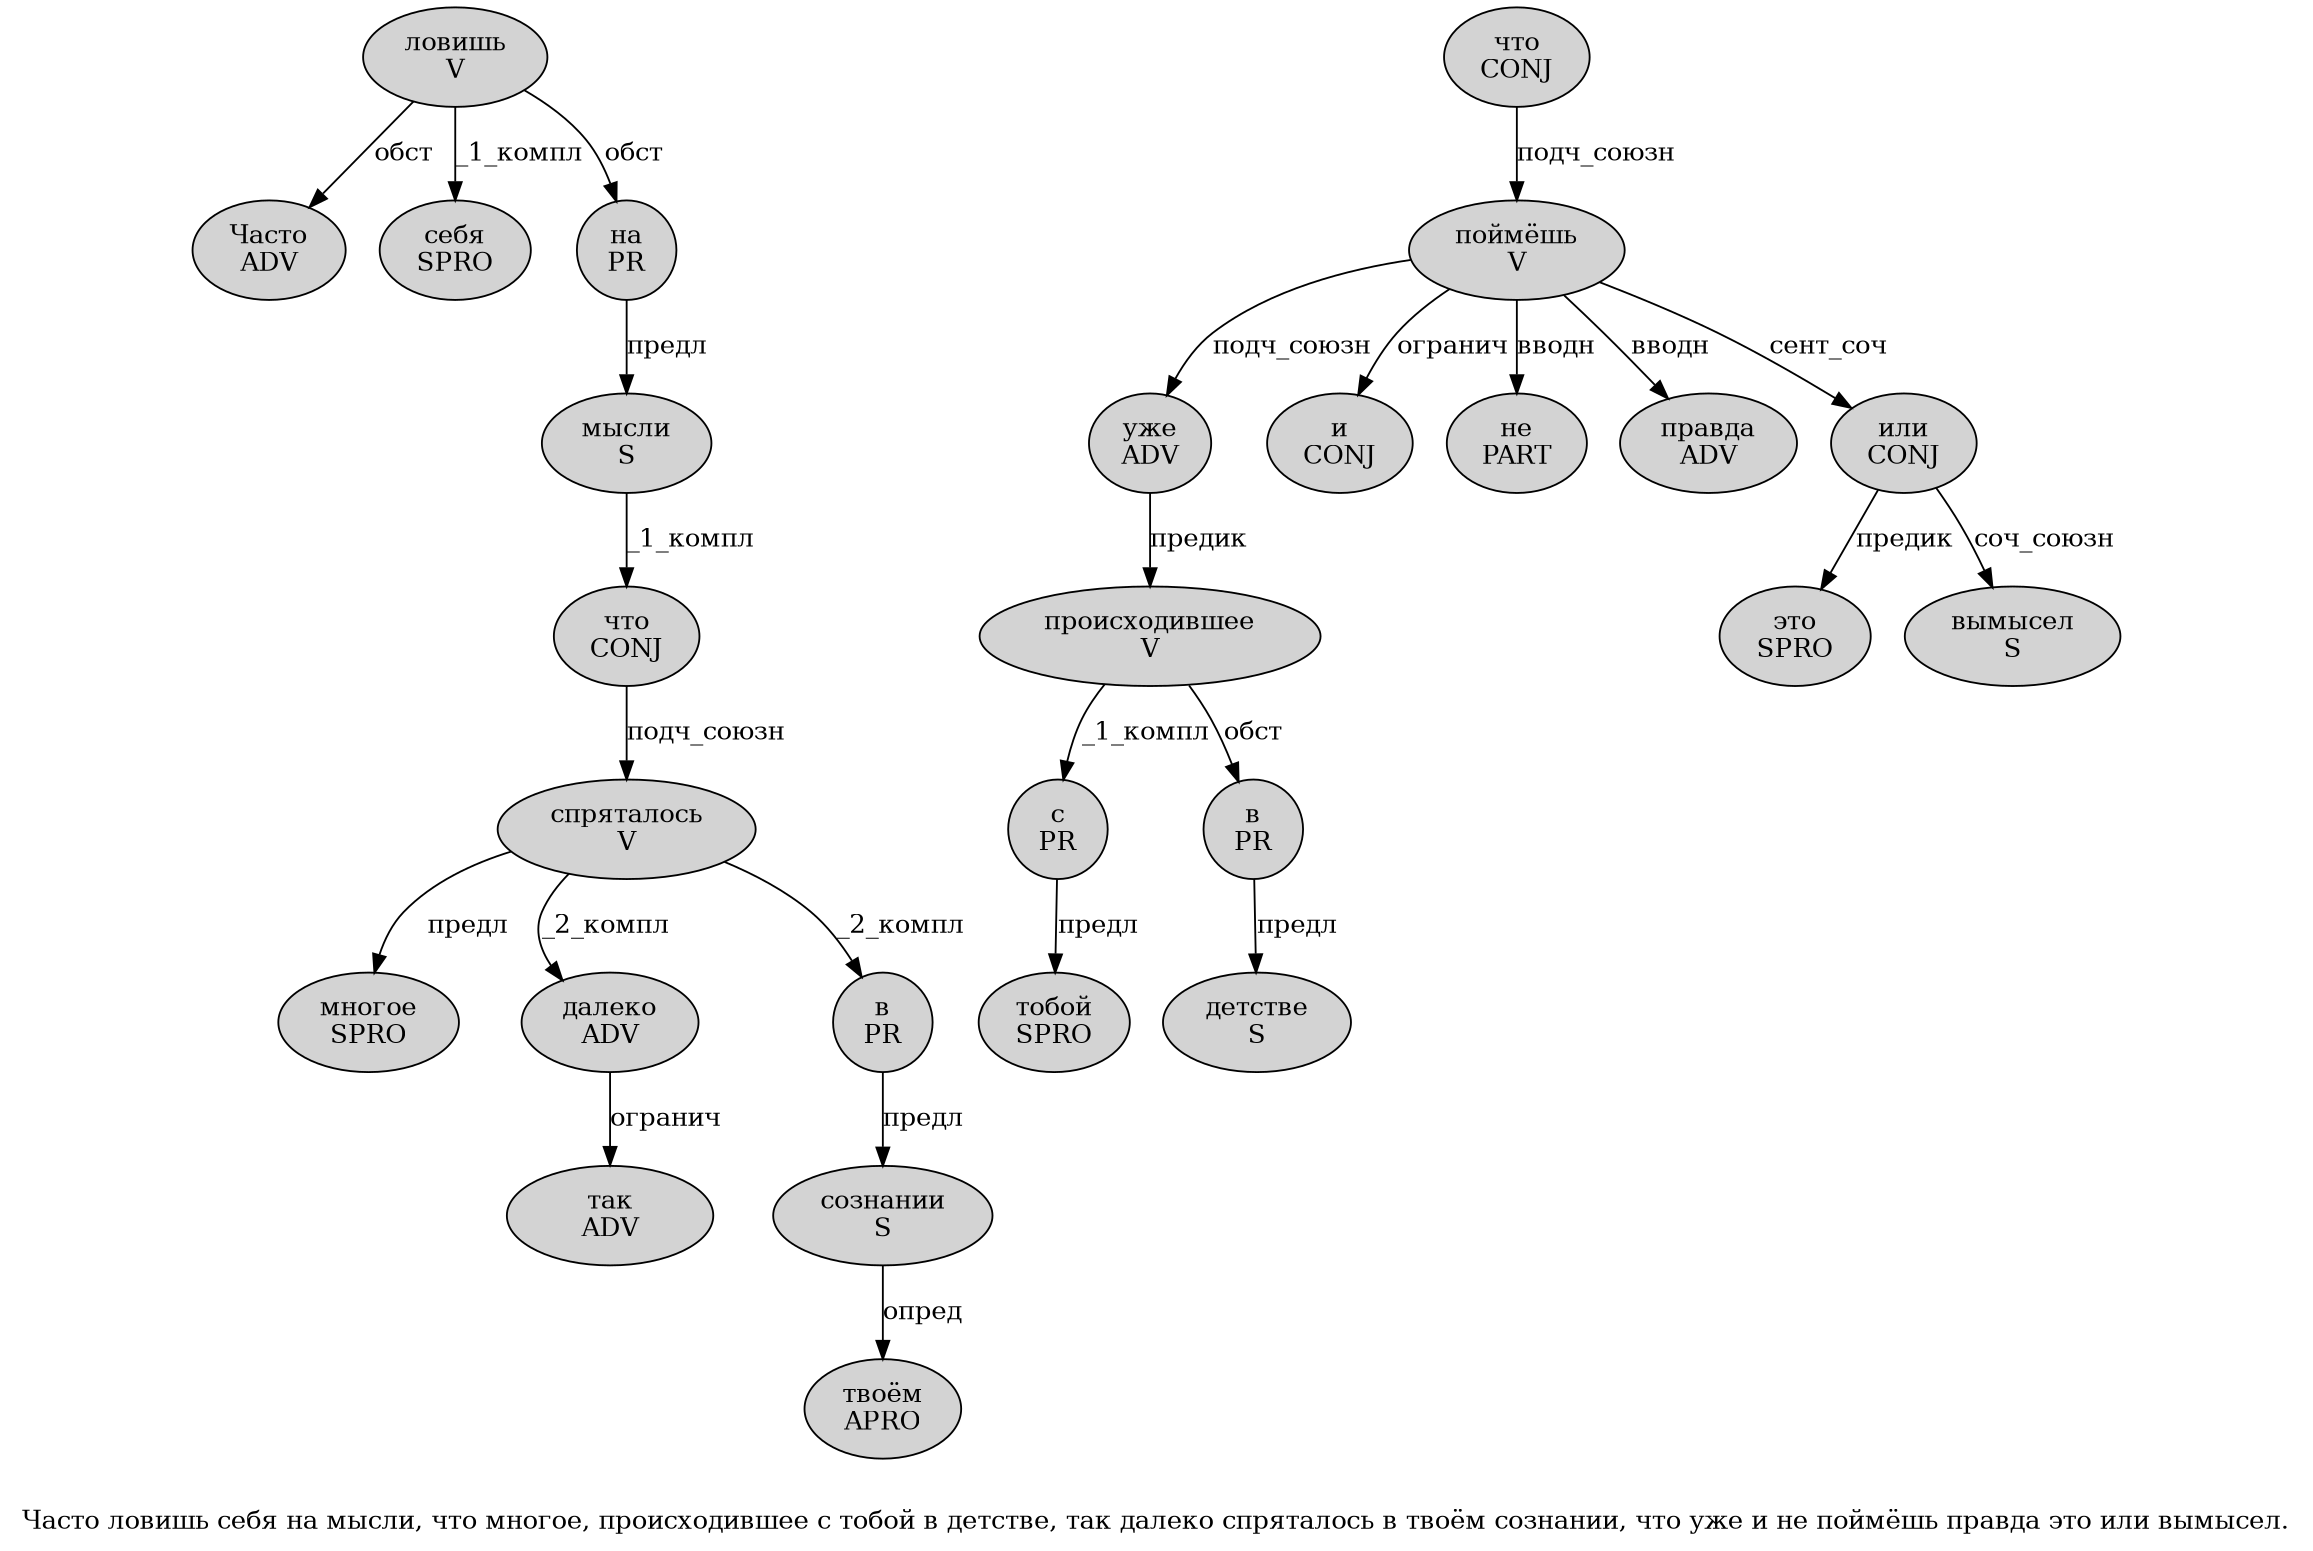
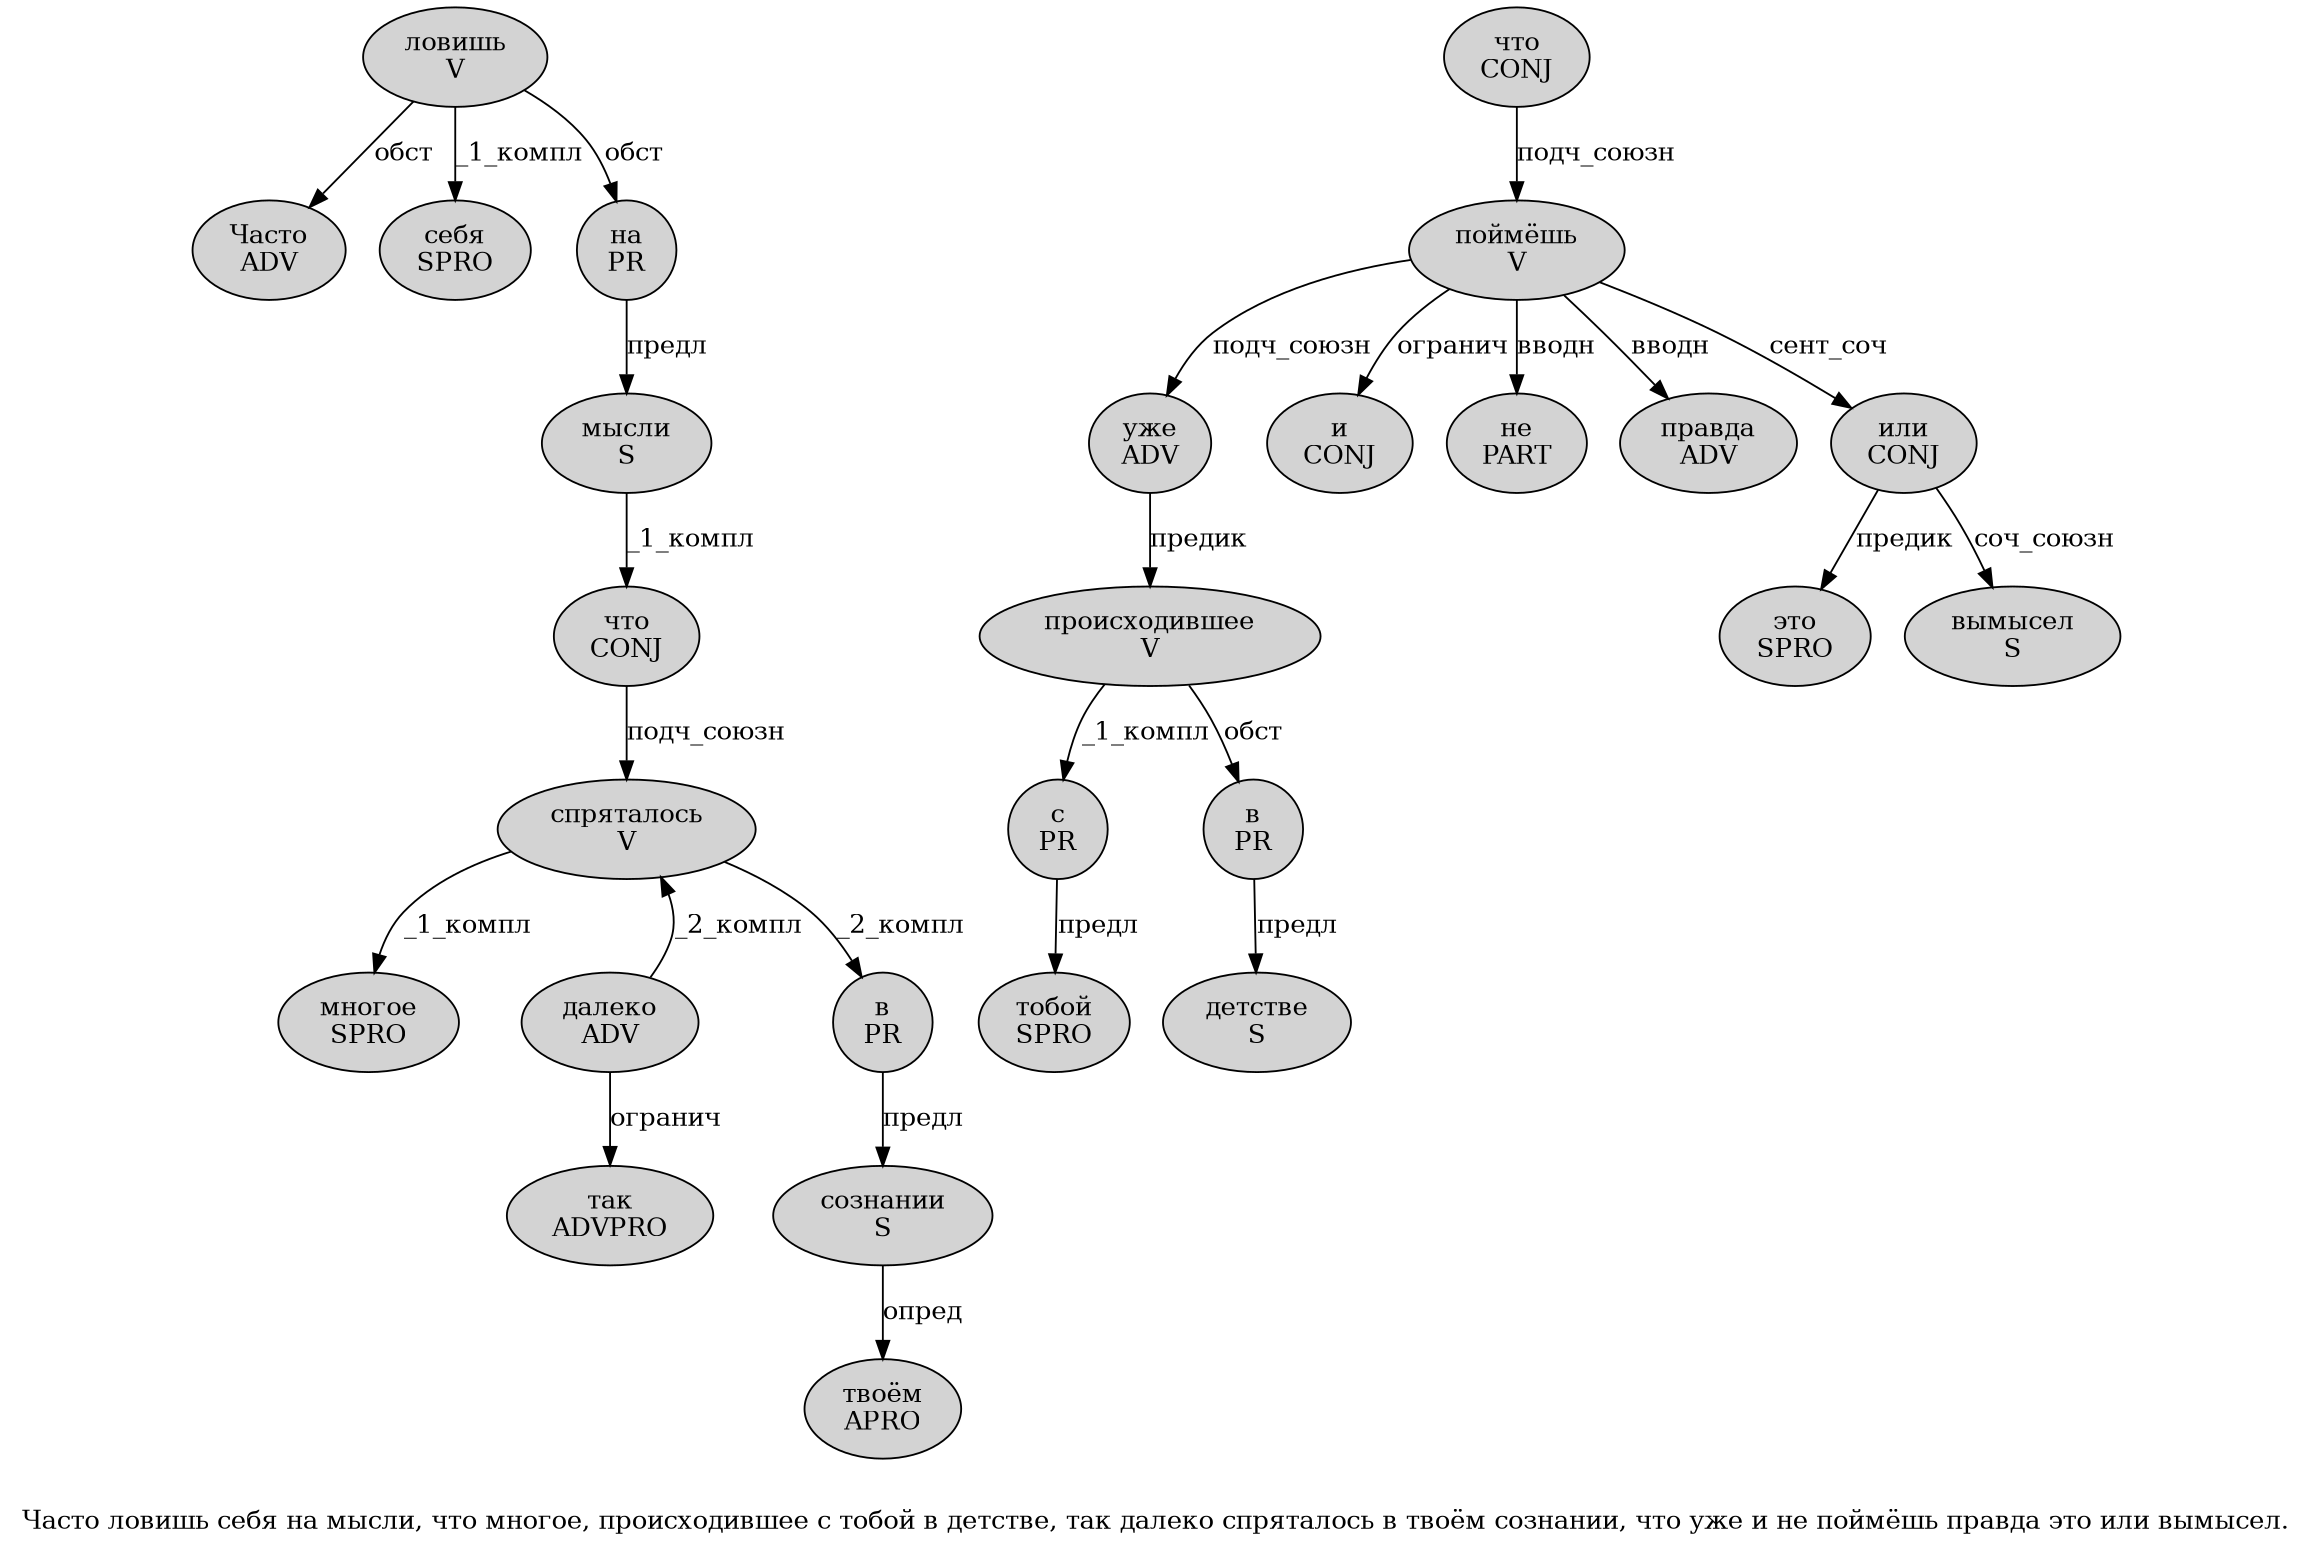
(540, 917) -> (671, 938)
(468, 926) -> (468, 926)
(610, 1216) -> (610, 1216)
